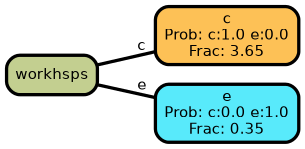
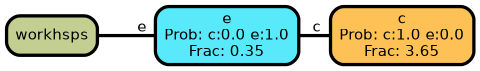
(126, 58) -> (315, 36)
